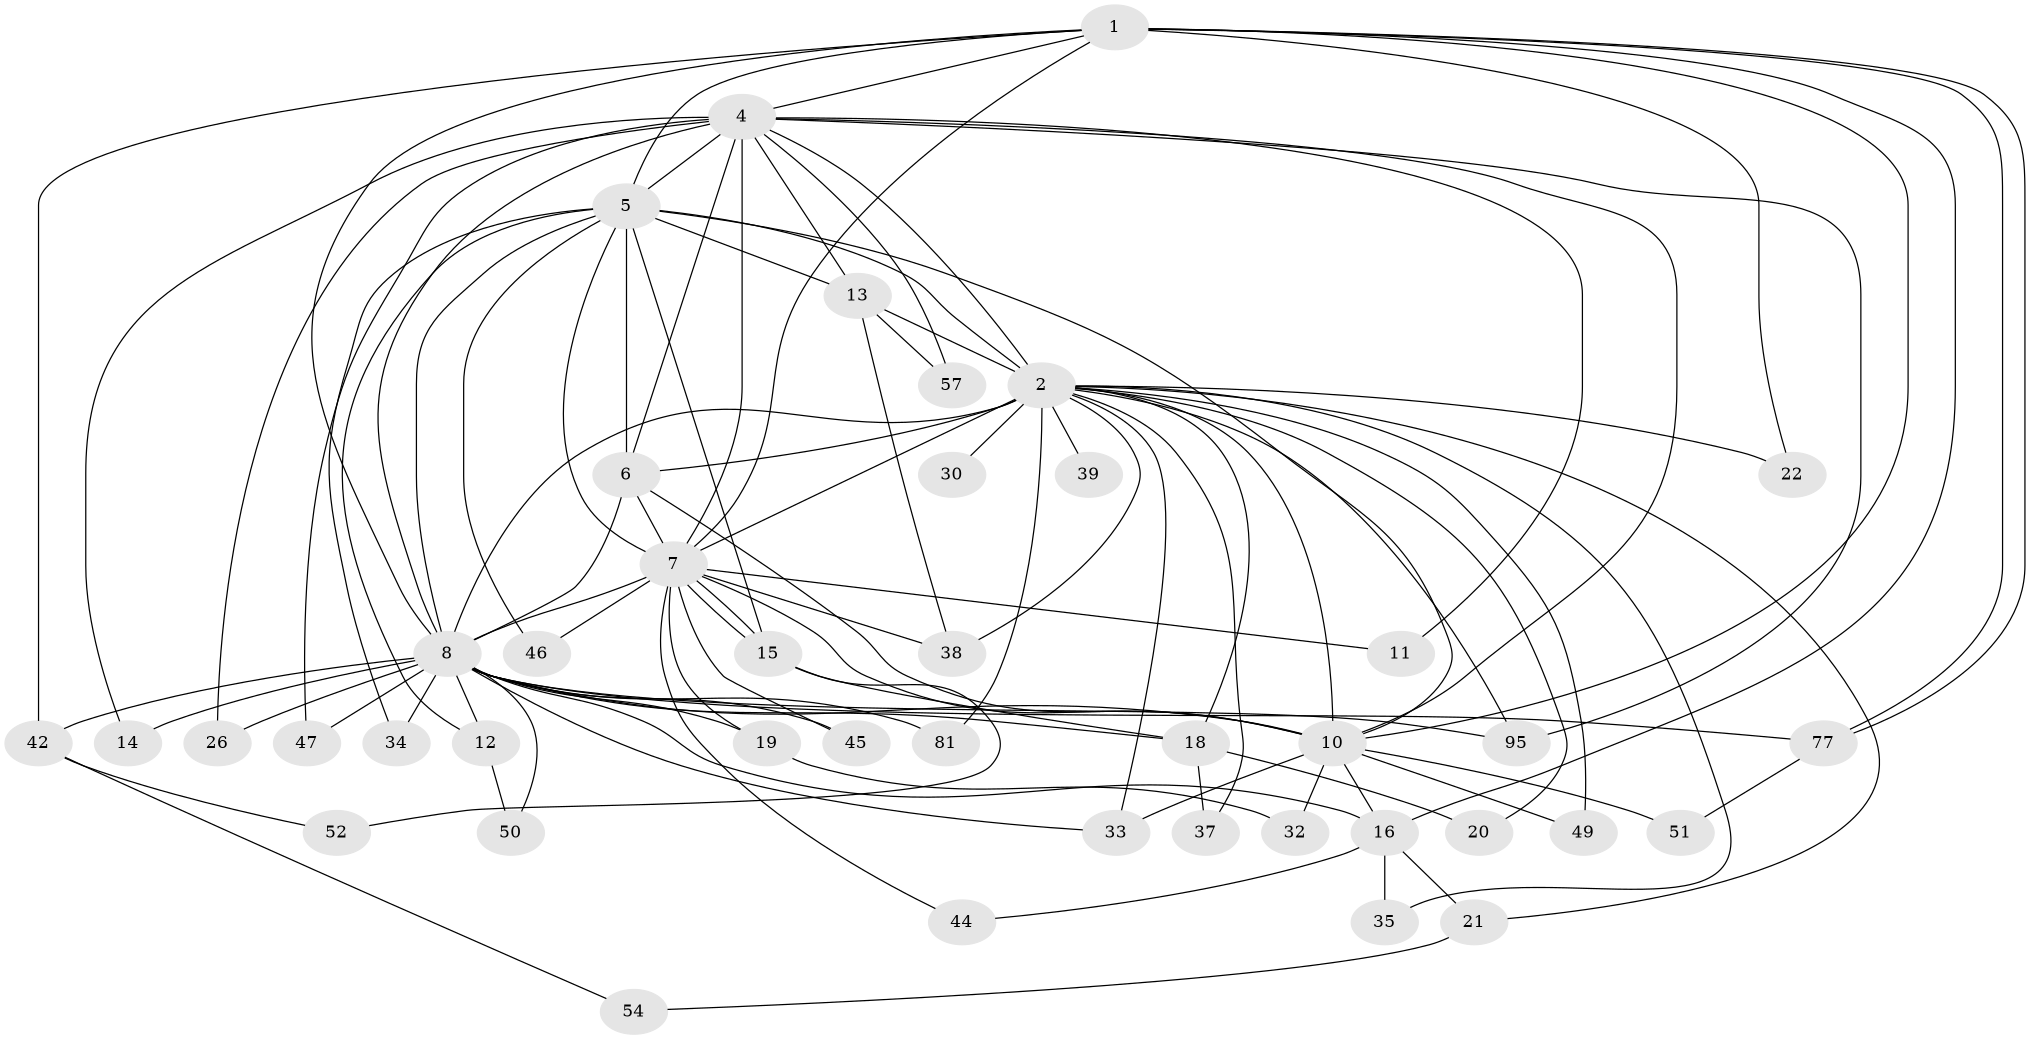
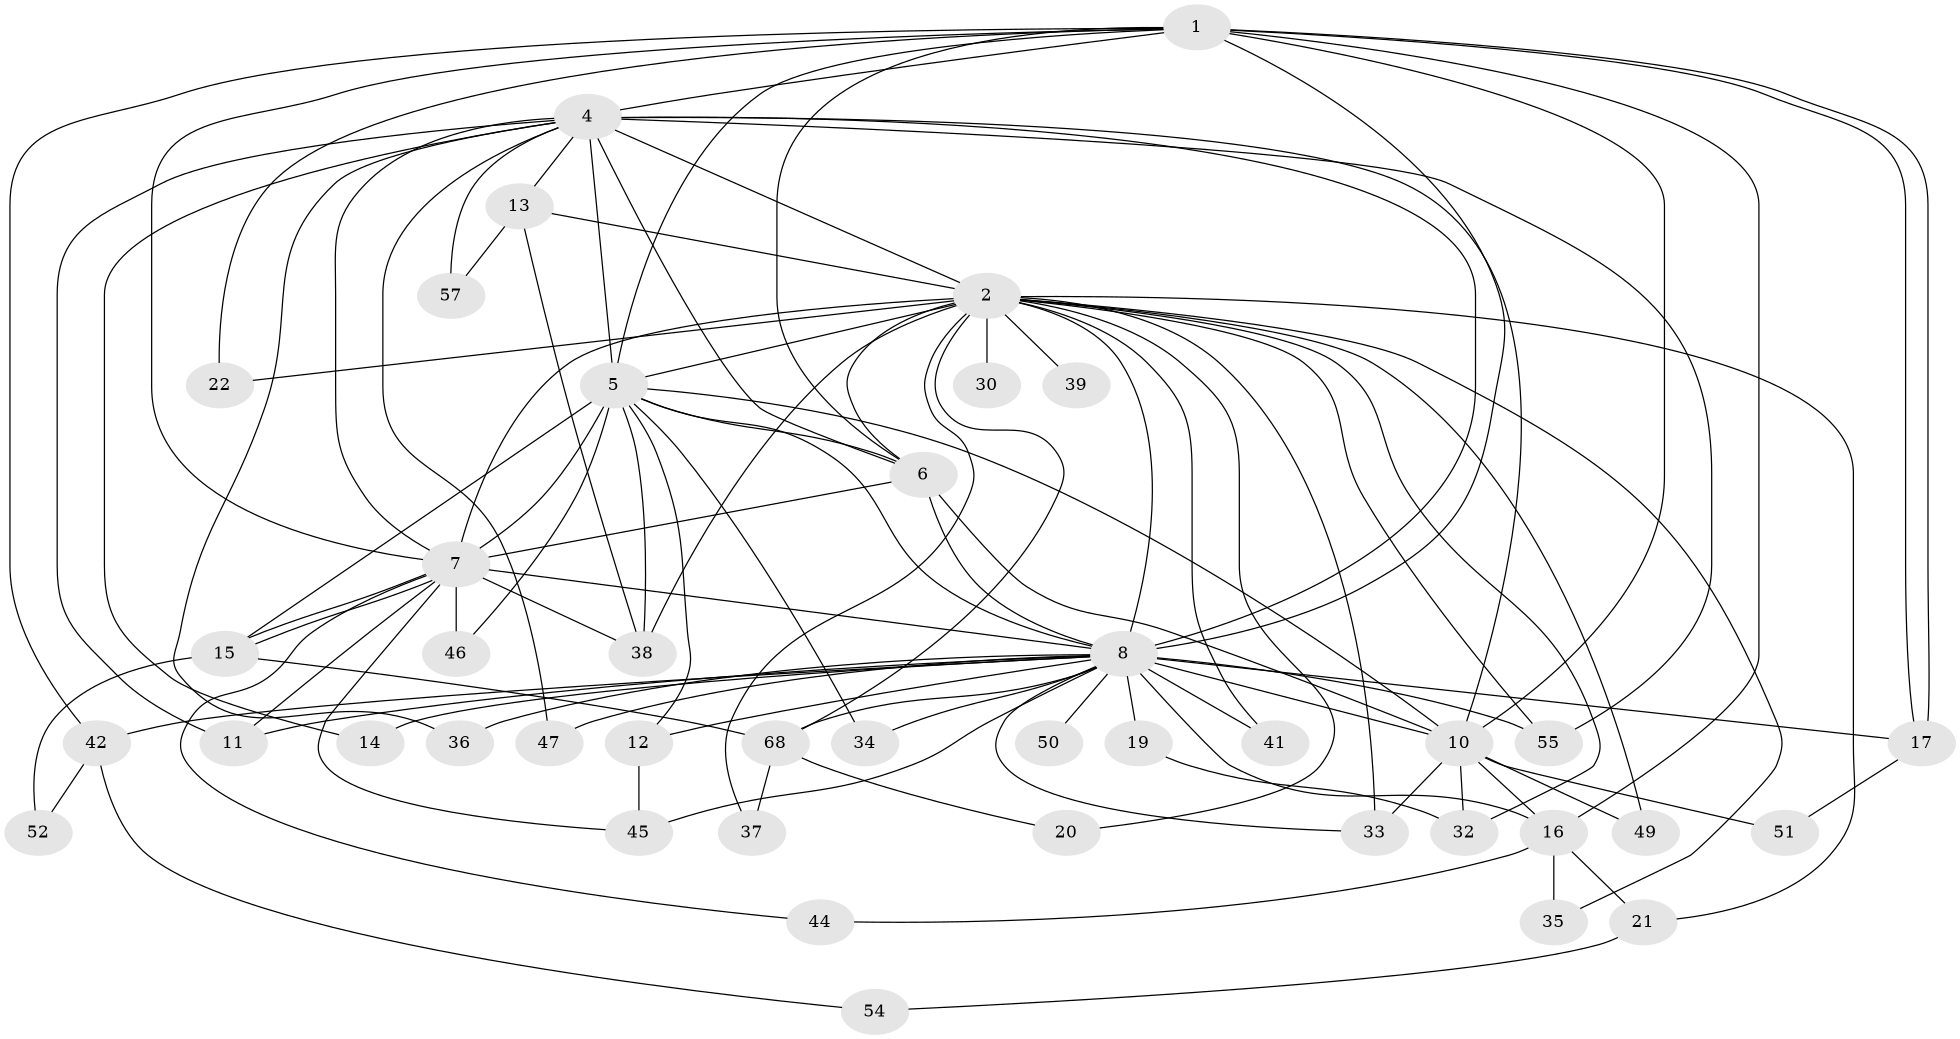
none -> (793, 145)
(734, 248) -> (644, 518)
(1278, 492) -> (1404, 486)
(680, 671) -> none
(863, 675) -> none
none -> (676, 681)
(218, 743) -> (460, 743)
(946, 743) -> (1275, 743)
(1196, 743) -> (776, 743)
(1517, 743) -> (1549, 743)
(1824, 743) -> (1922, 743)
(498, 788) -> (639, 788)
